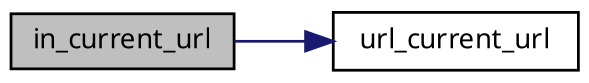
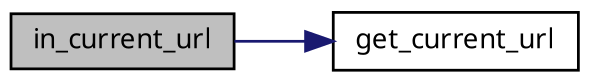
(456, 41) -> (456, 41)
